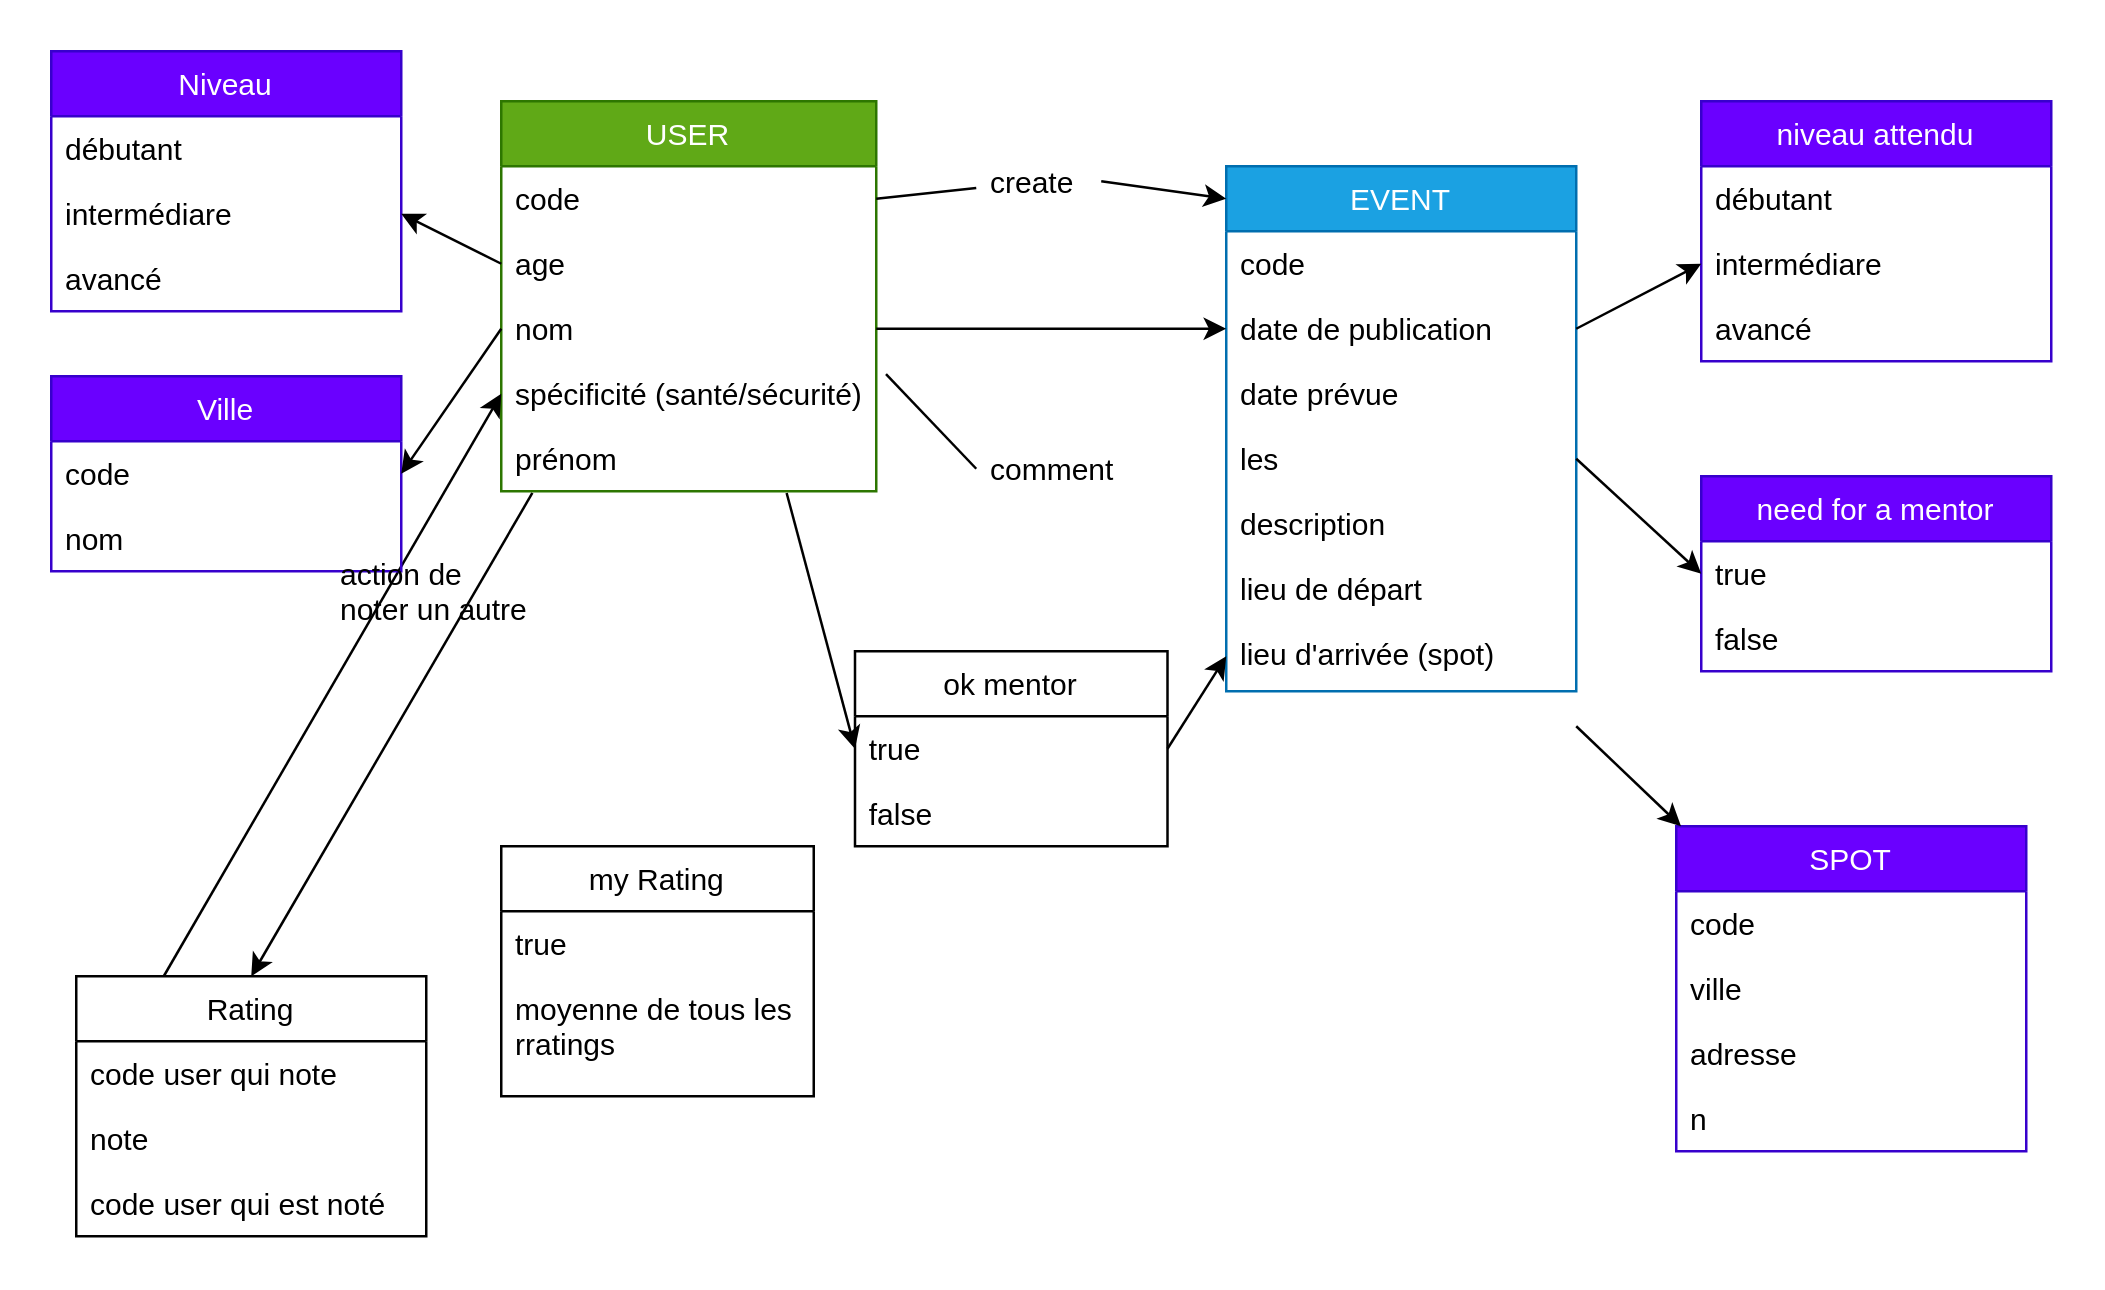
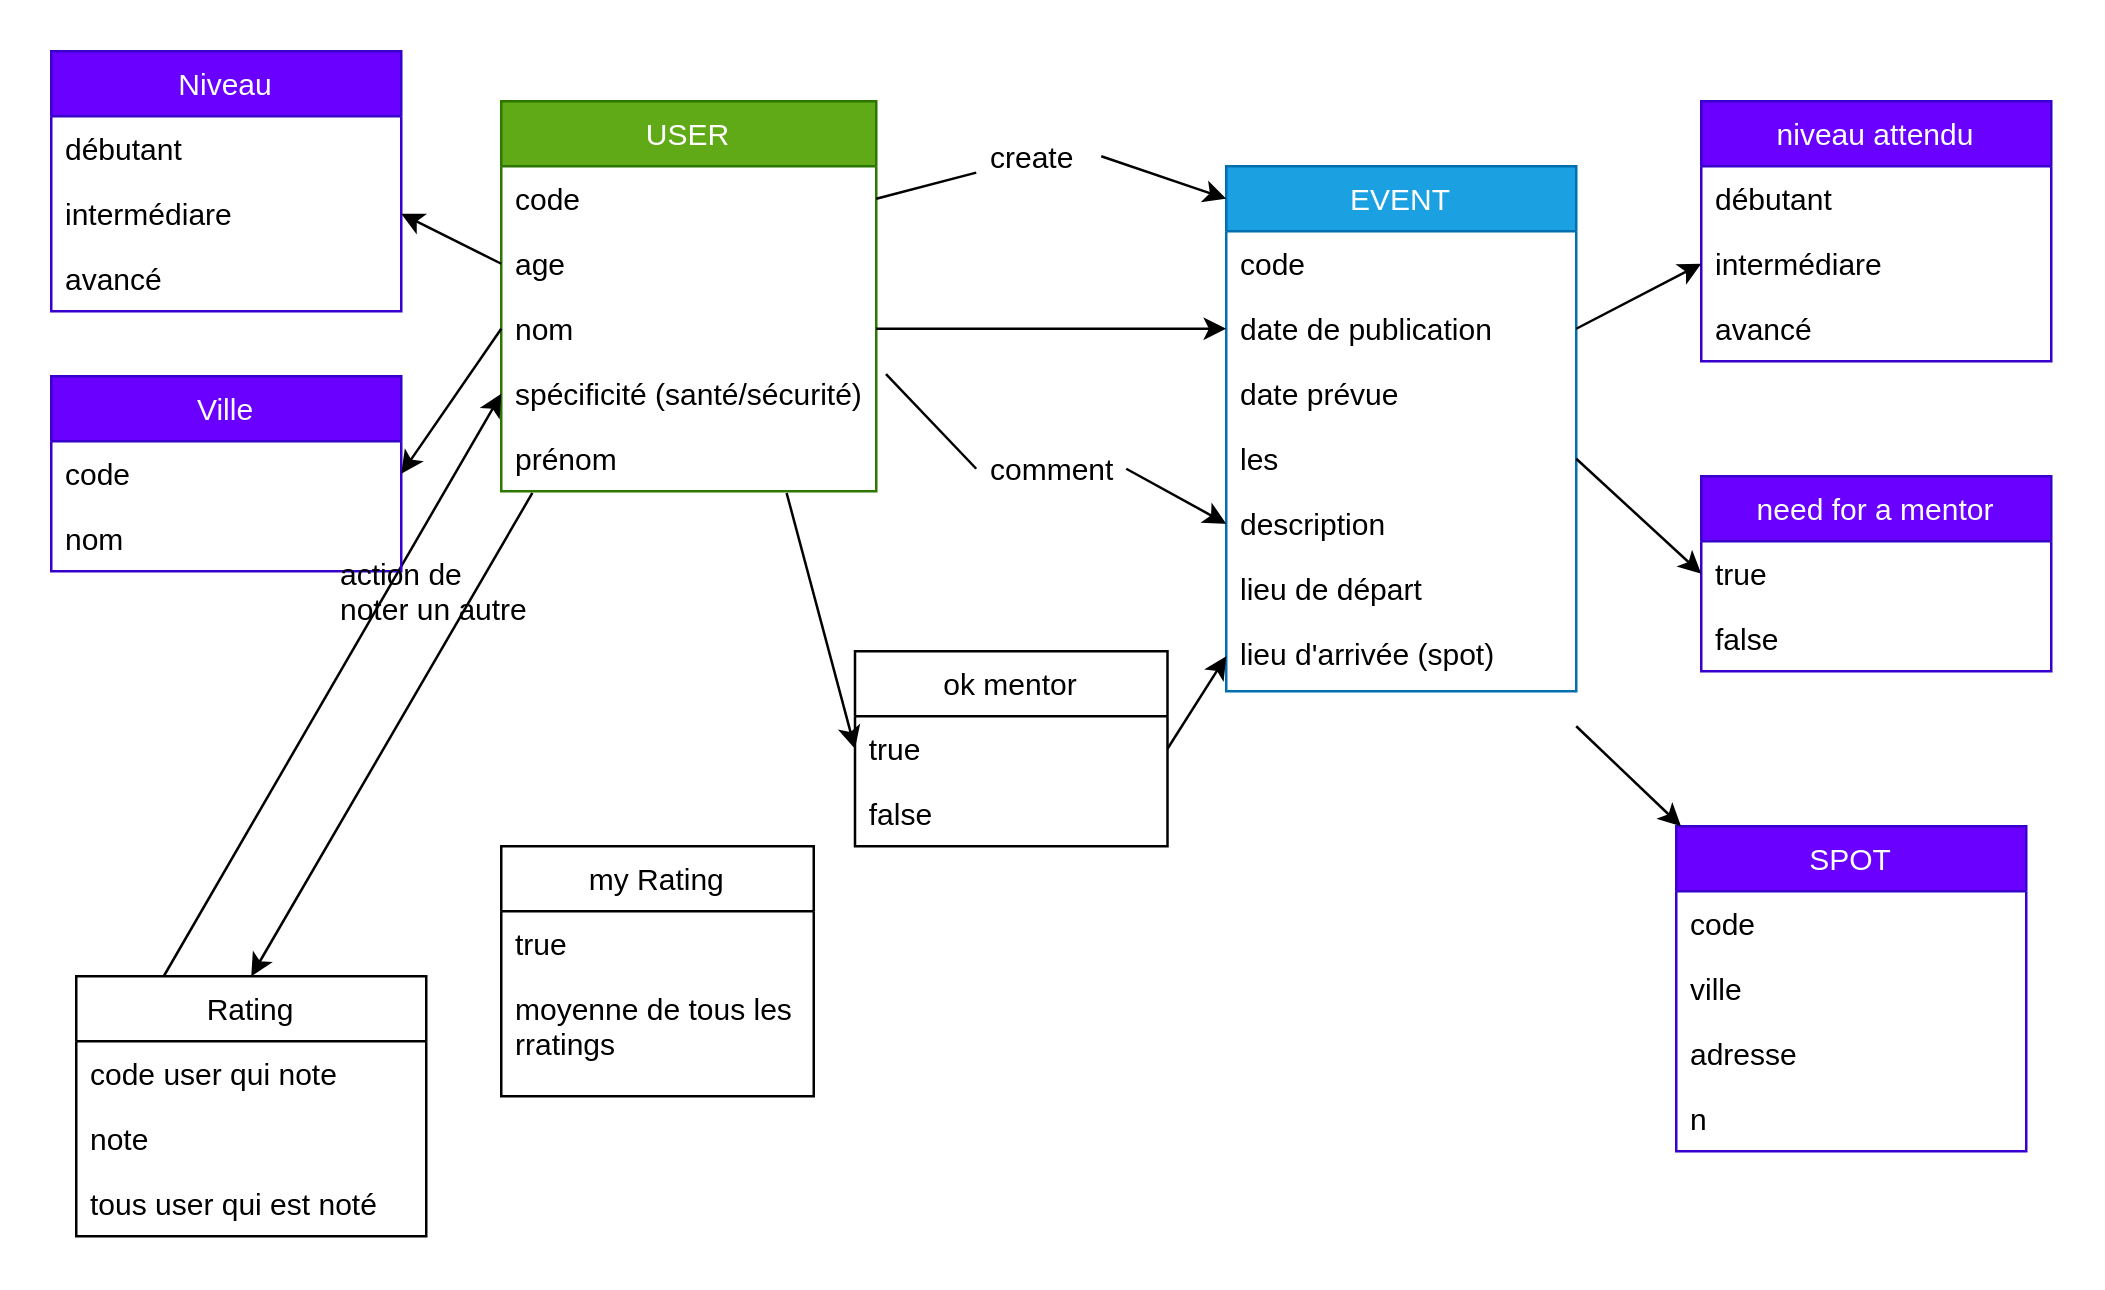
(1039, 181) -> (1039, 156)
none -> (1169, 492)
(255, 1205) -> (255, 1205)
